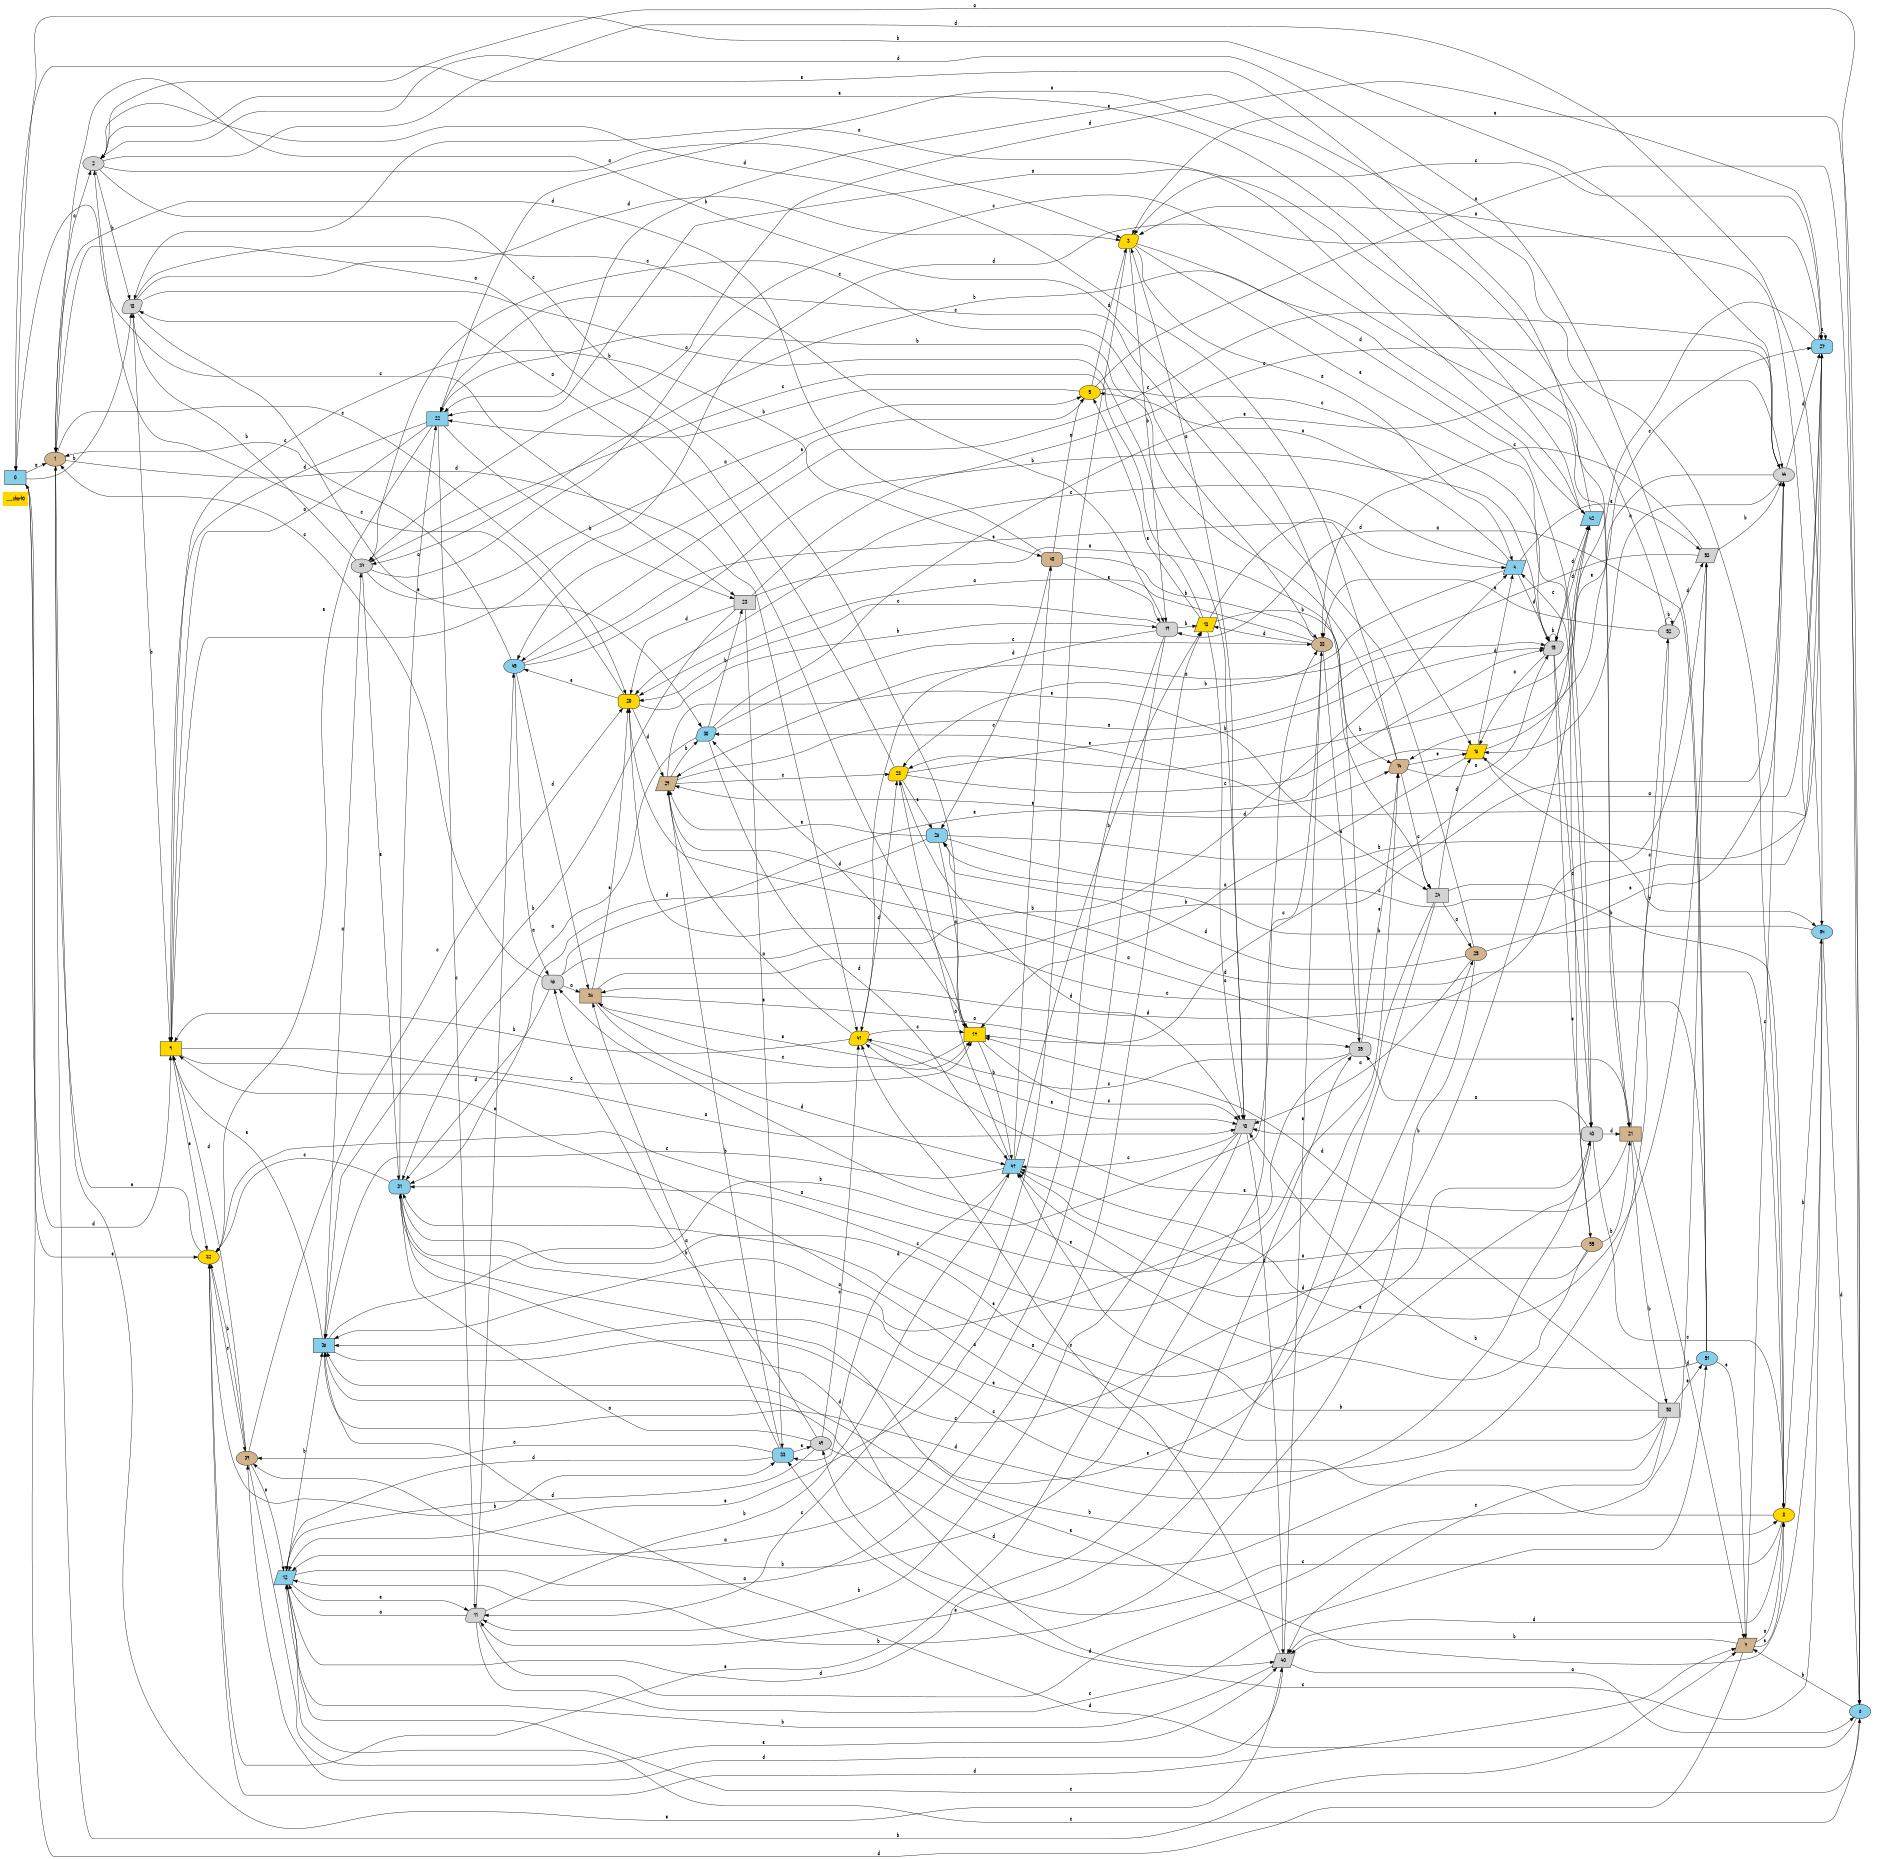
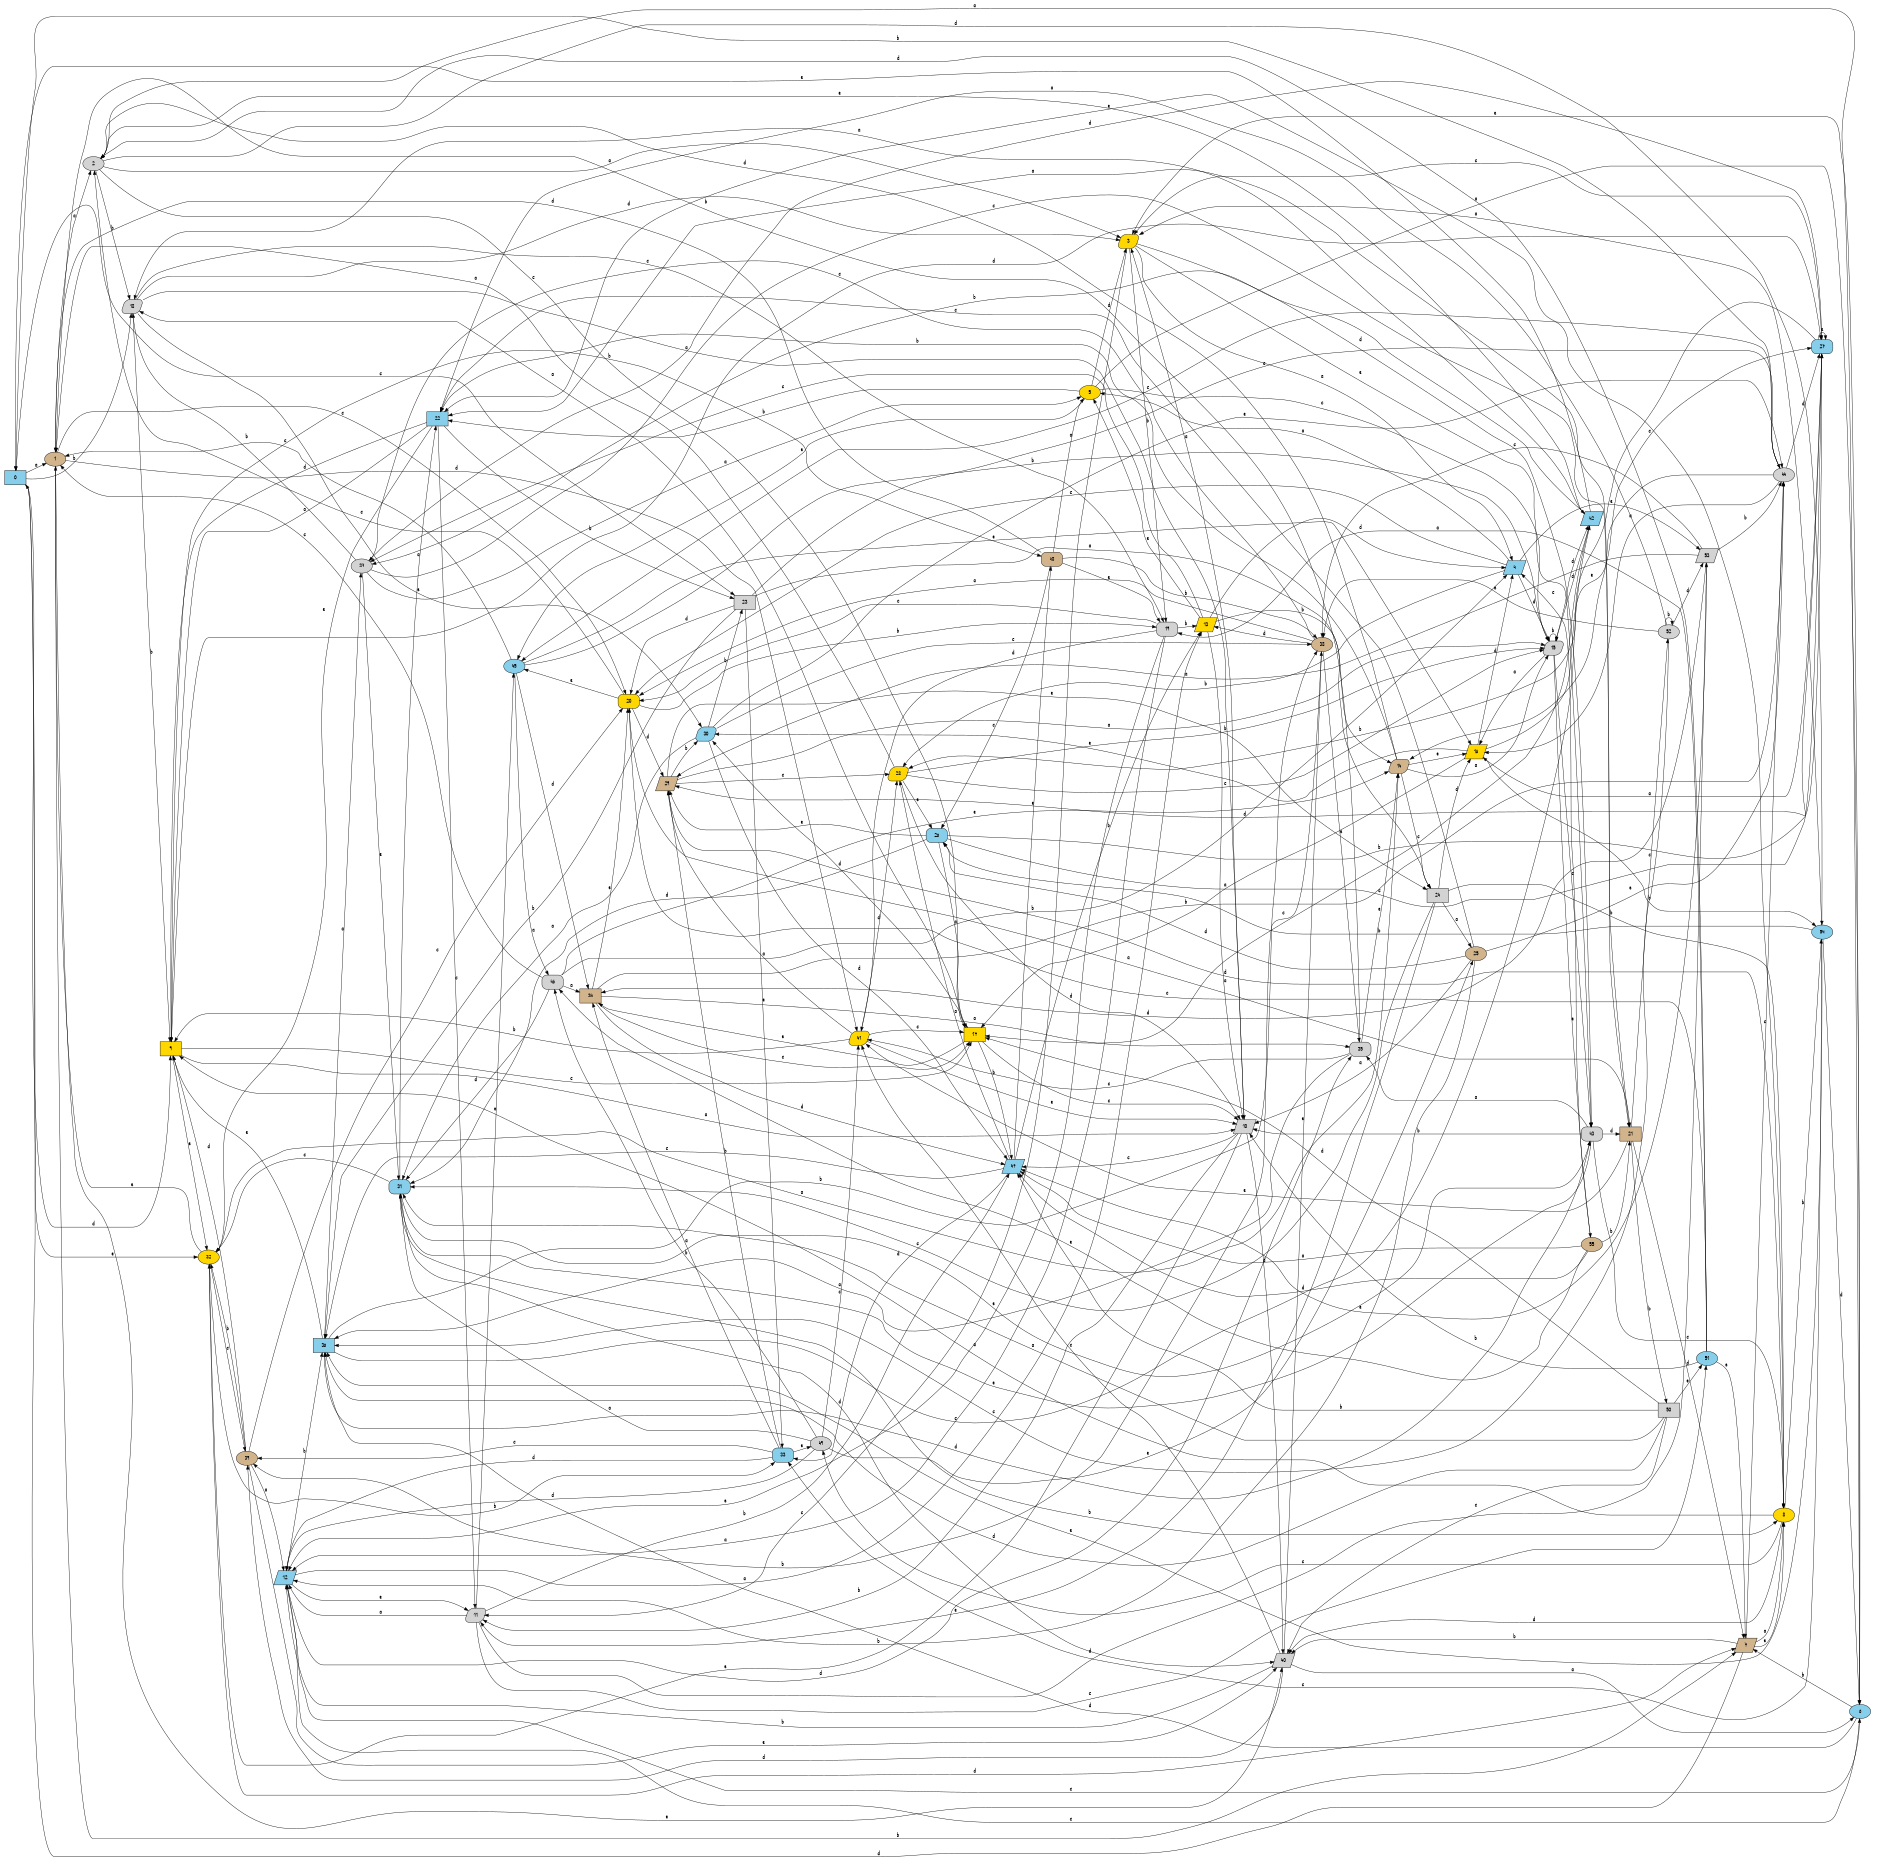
(15, 499) -> none
